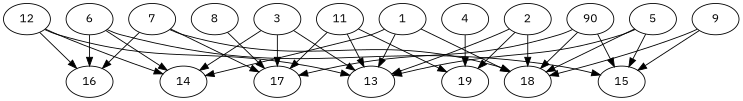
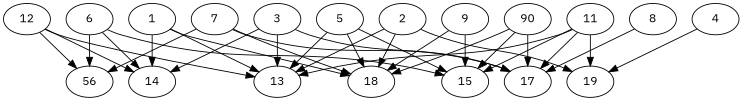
none -> (534, 47)
(90, 82) -> (90, 82)
